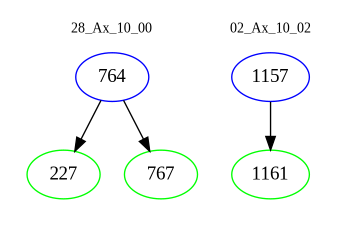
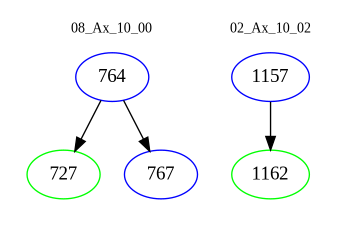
(112, 29) -> (112, 29)
(64, 175) -> (64, 175)
(161, 175) -> (161, 175)
(271, 175) -> (271, 175)
